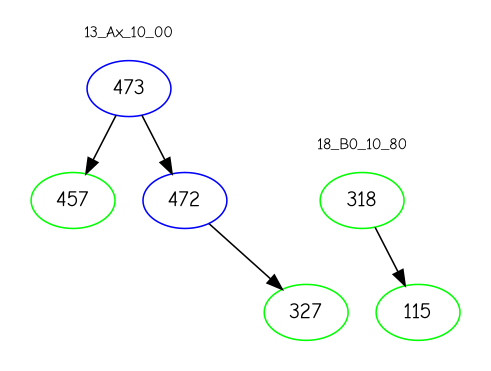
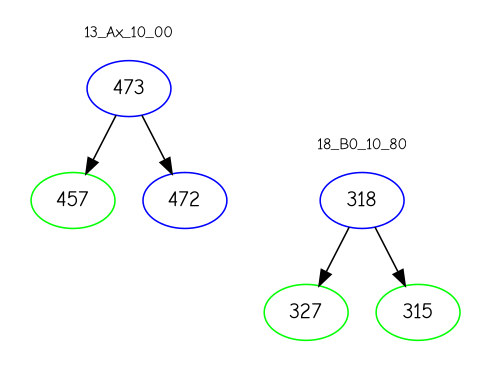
(362, 200) -> (362, 200)
(240, 251) -> (338, 249)
(418, 312) -> (418, 312)
